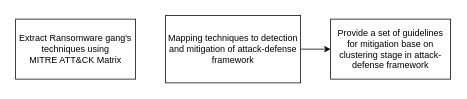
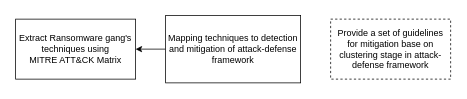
(324, 49) -> (142, 49)
(390, 49) -> (390, 49)
